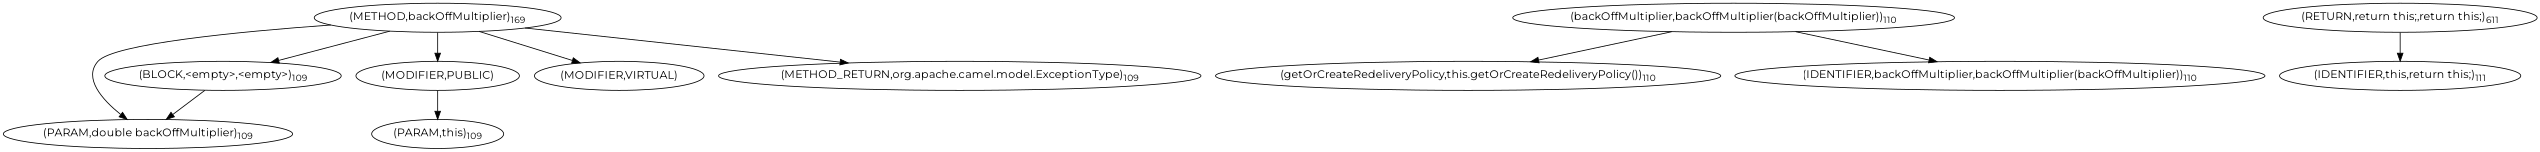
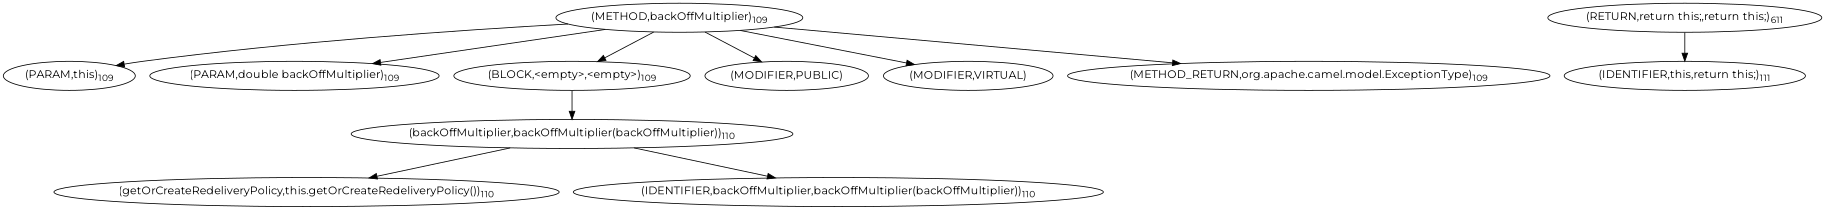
(518, 17) -> (760, 17)
(438, 101) -> (346, 40)
(189, 102) -> (572, 101)
